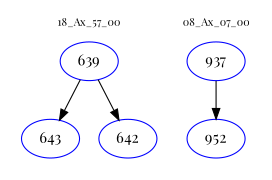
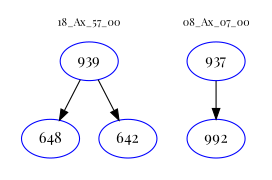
(89, 61) -> (89, 61)
(51, 139) -> (51, 139)
(216, 139) -> (216, 139)
